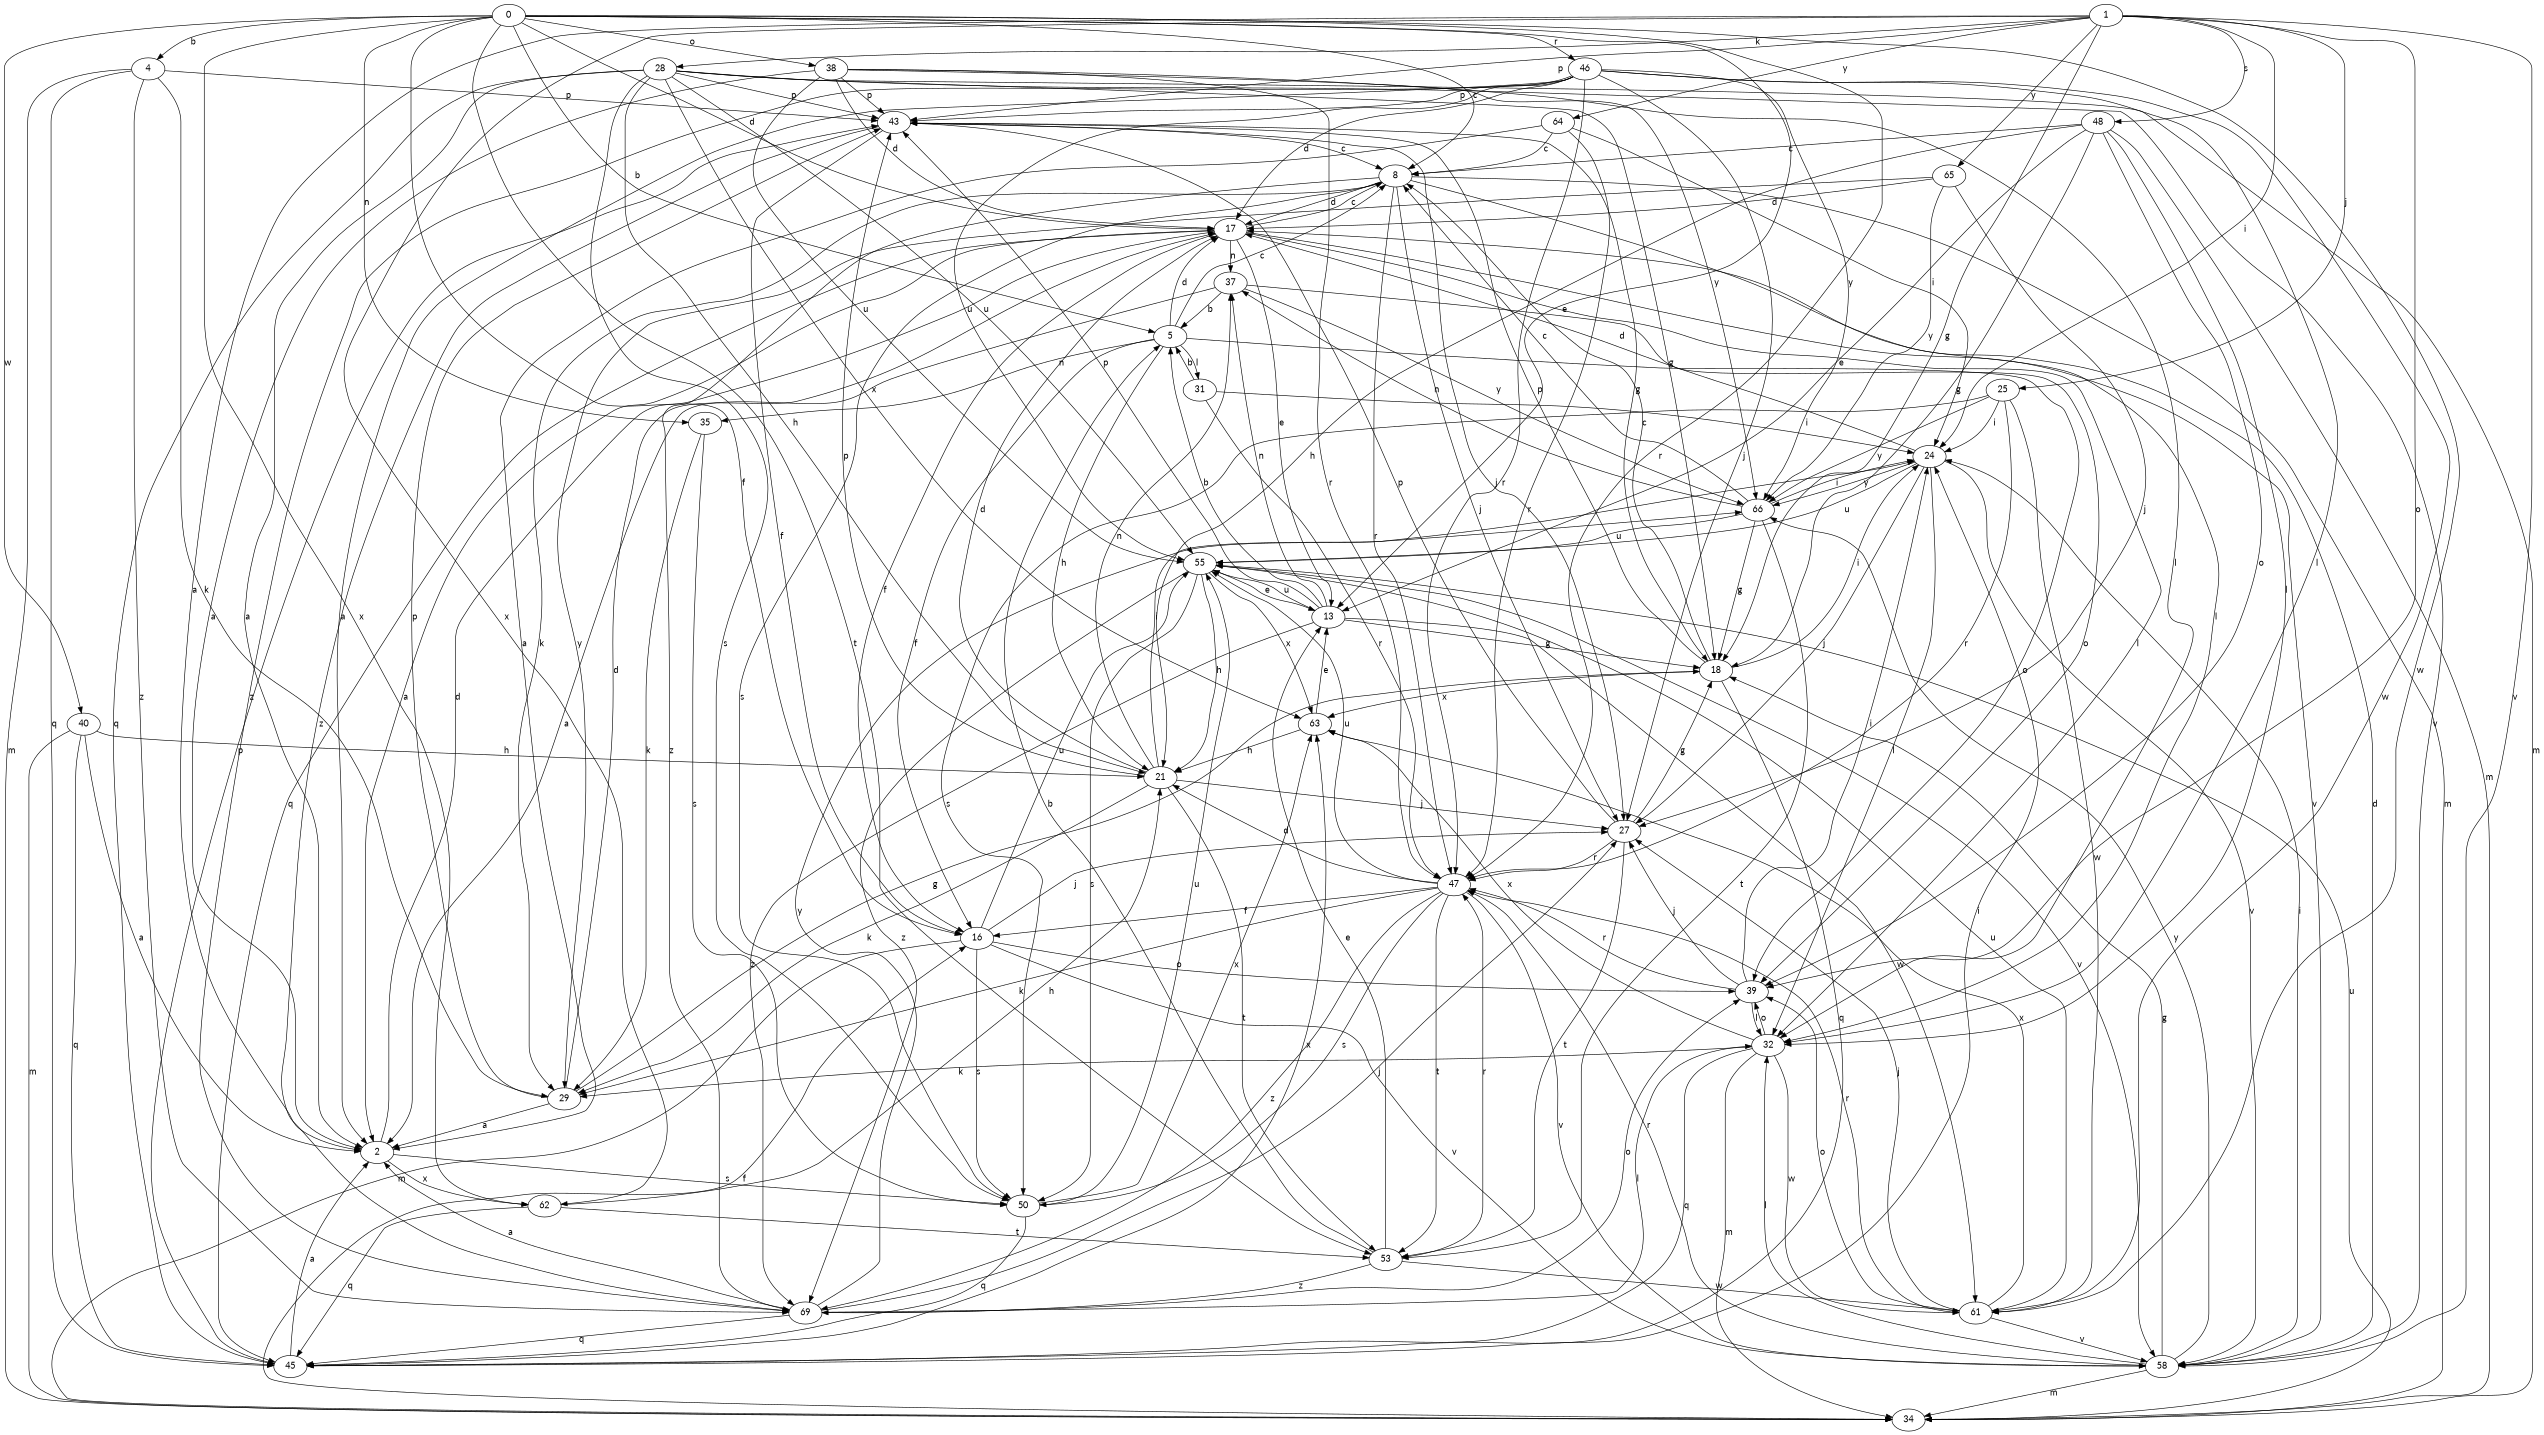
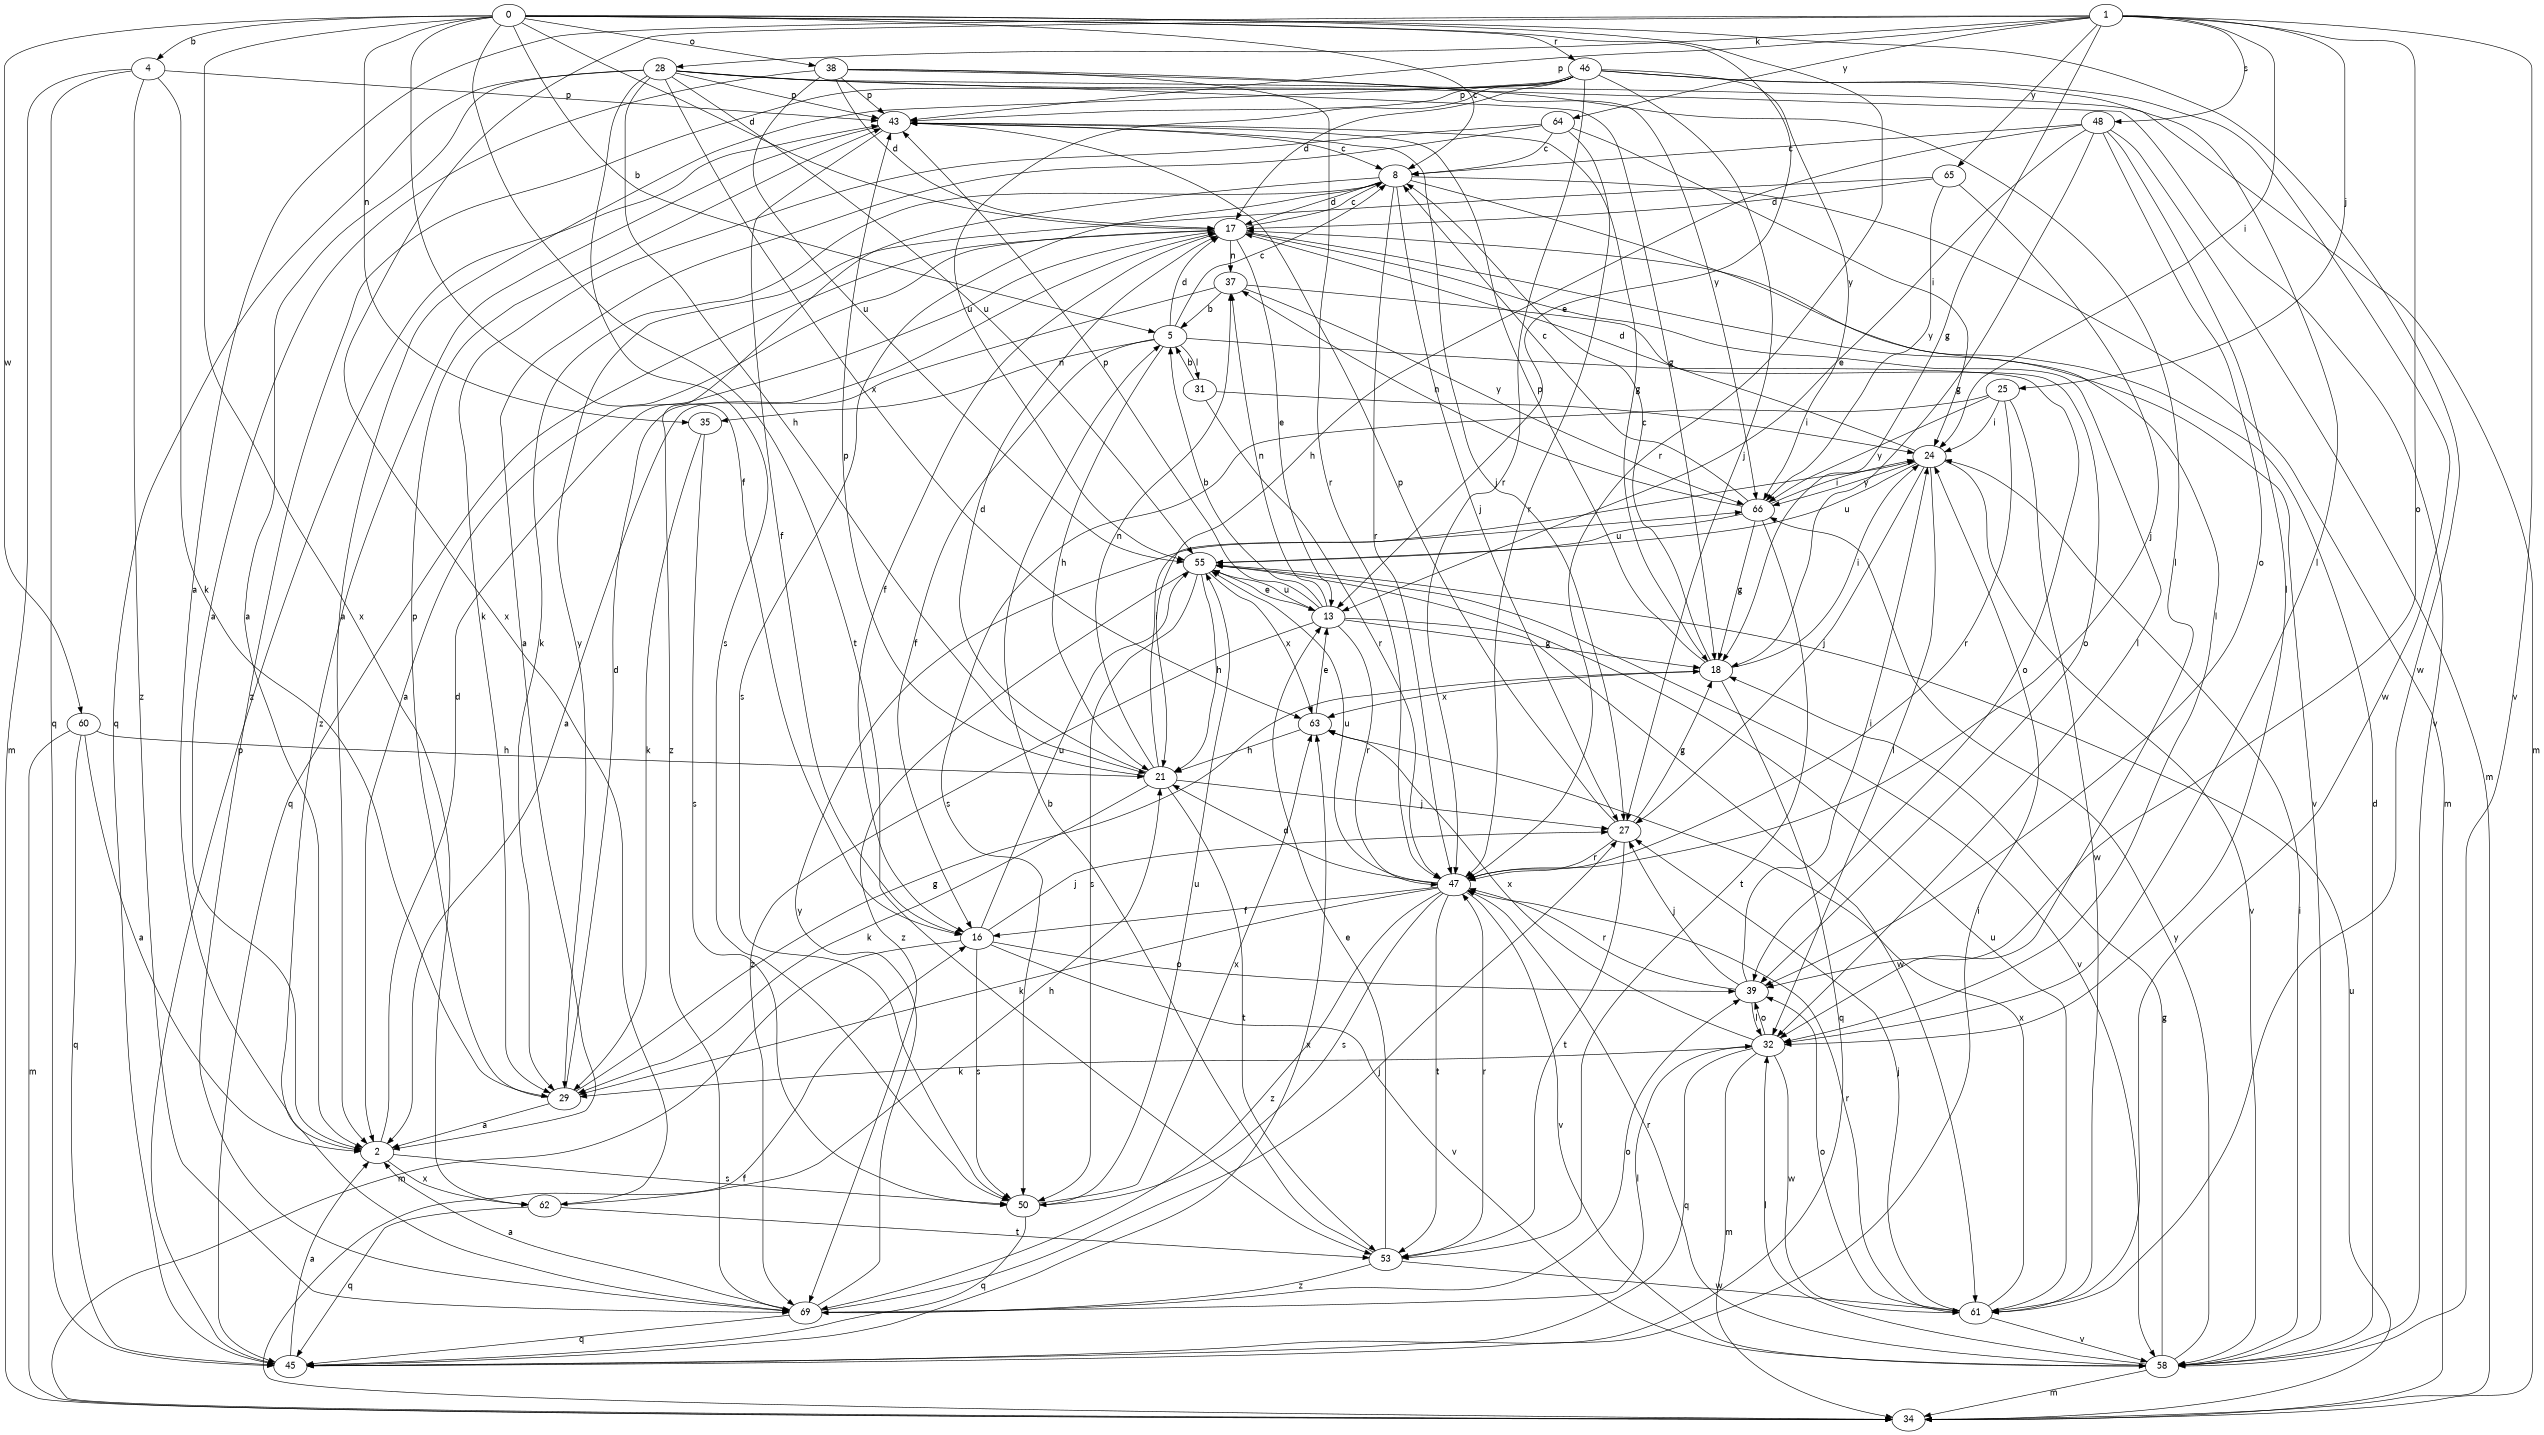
none -> (626, 265)
(2086, 608) -> (2035, 681)
(84, 724) -> (84, 724)
none -> (1360, 772)
